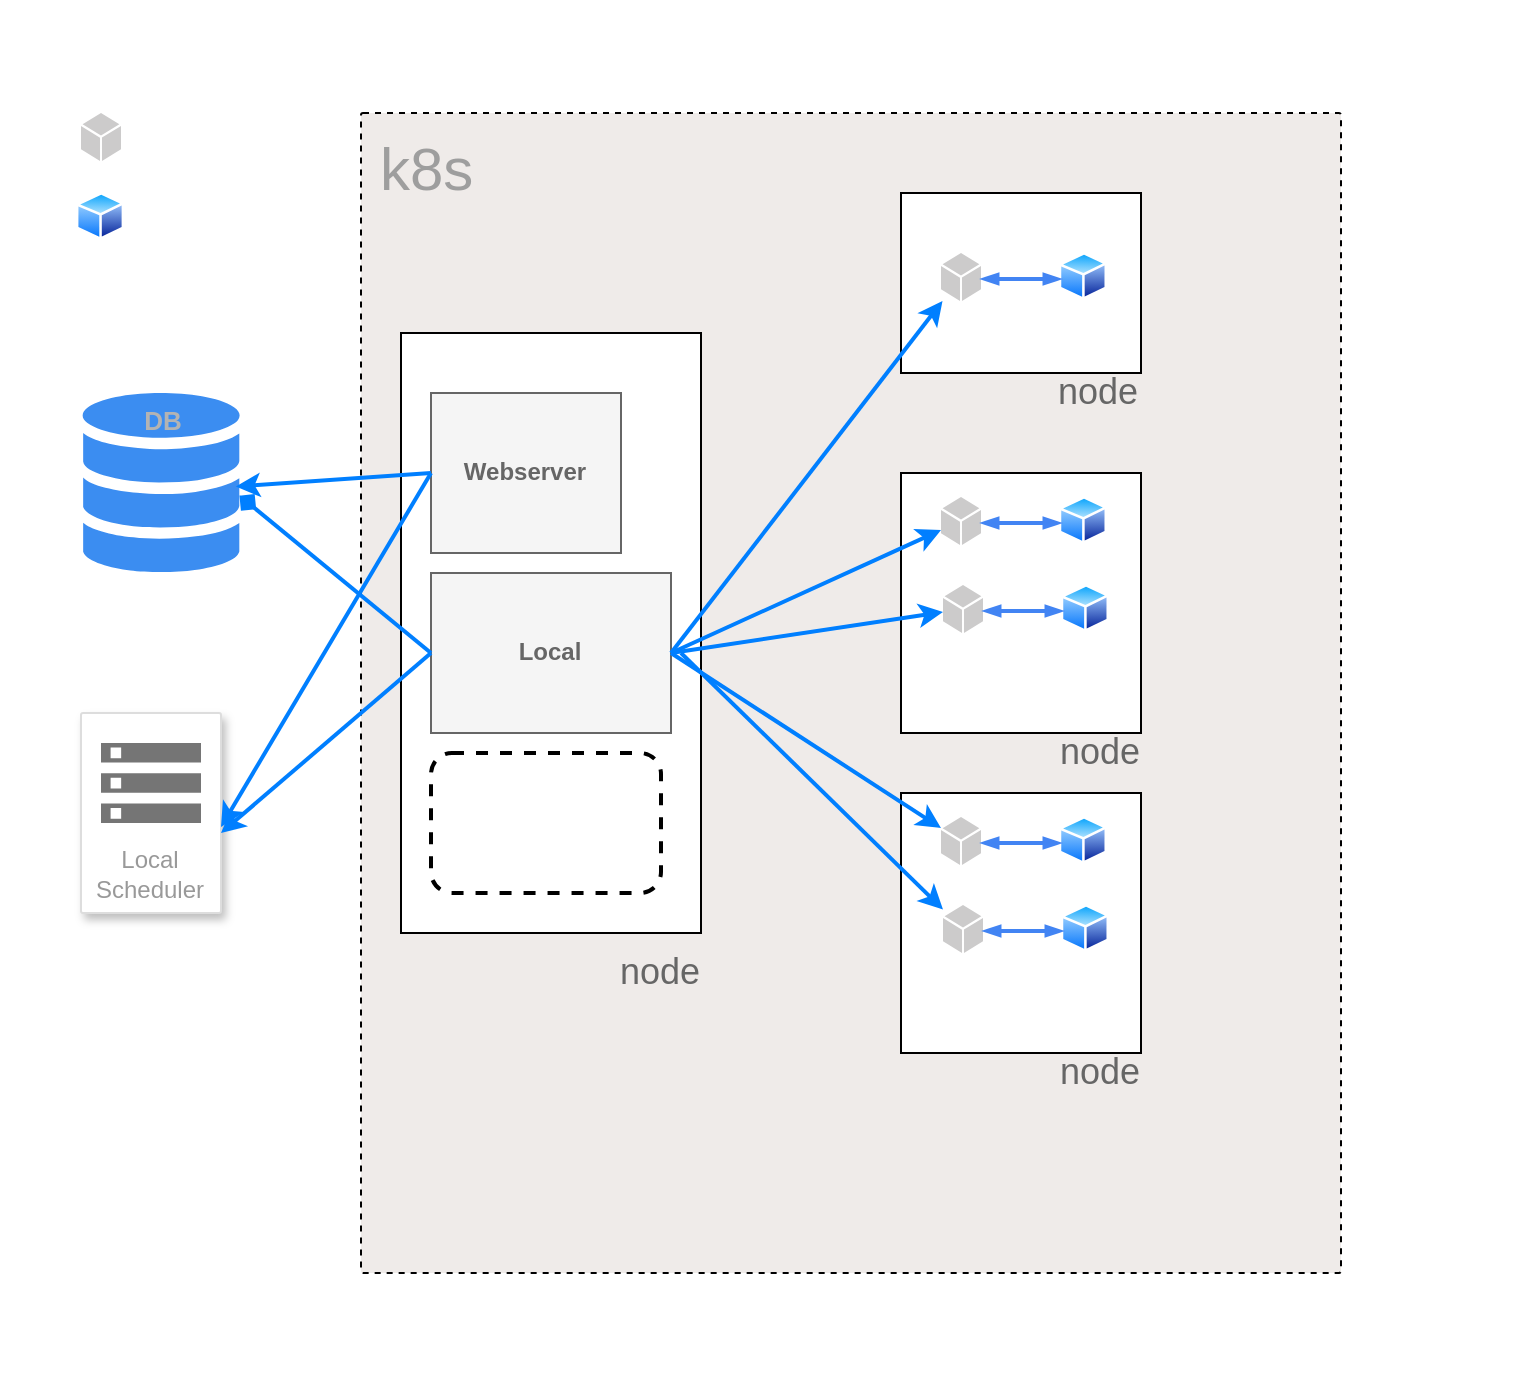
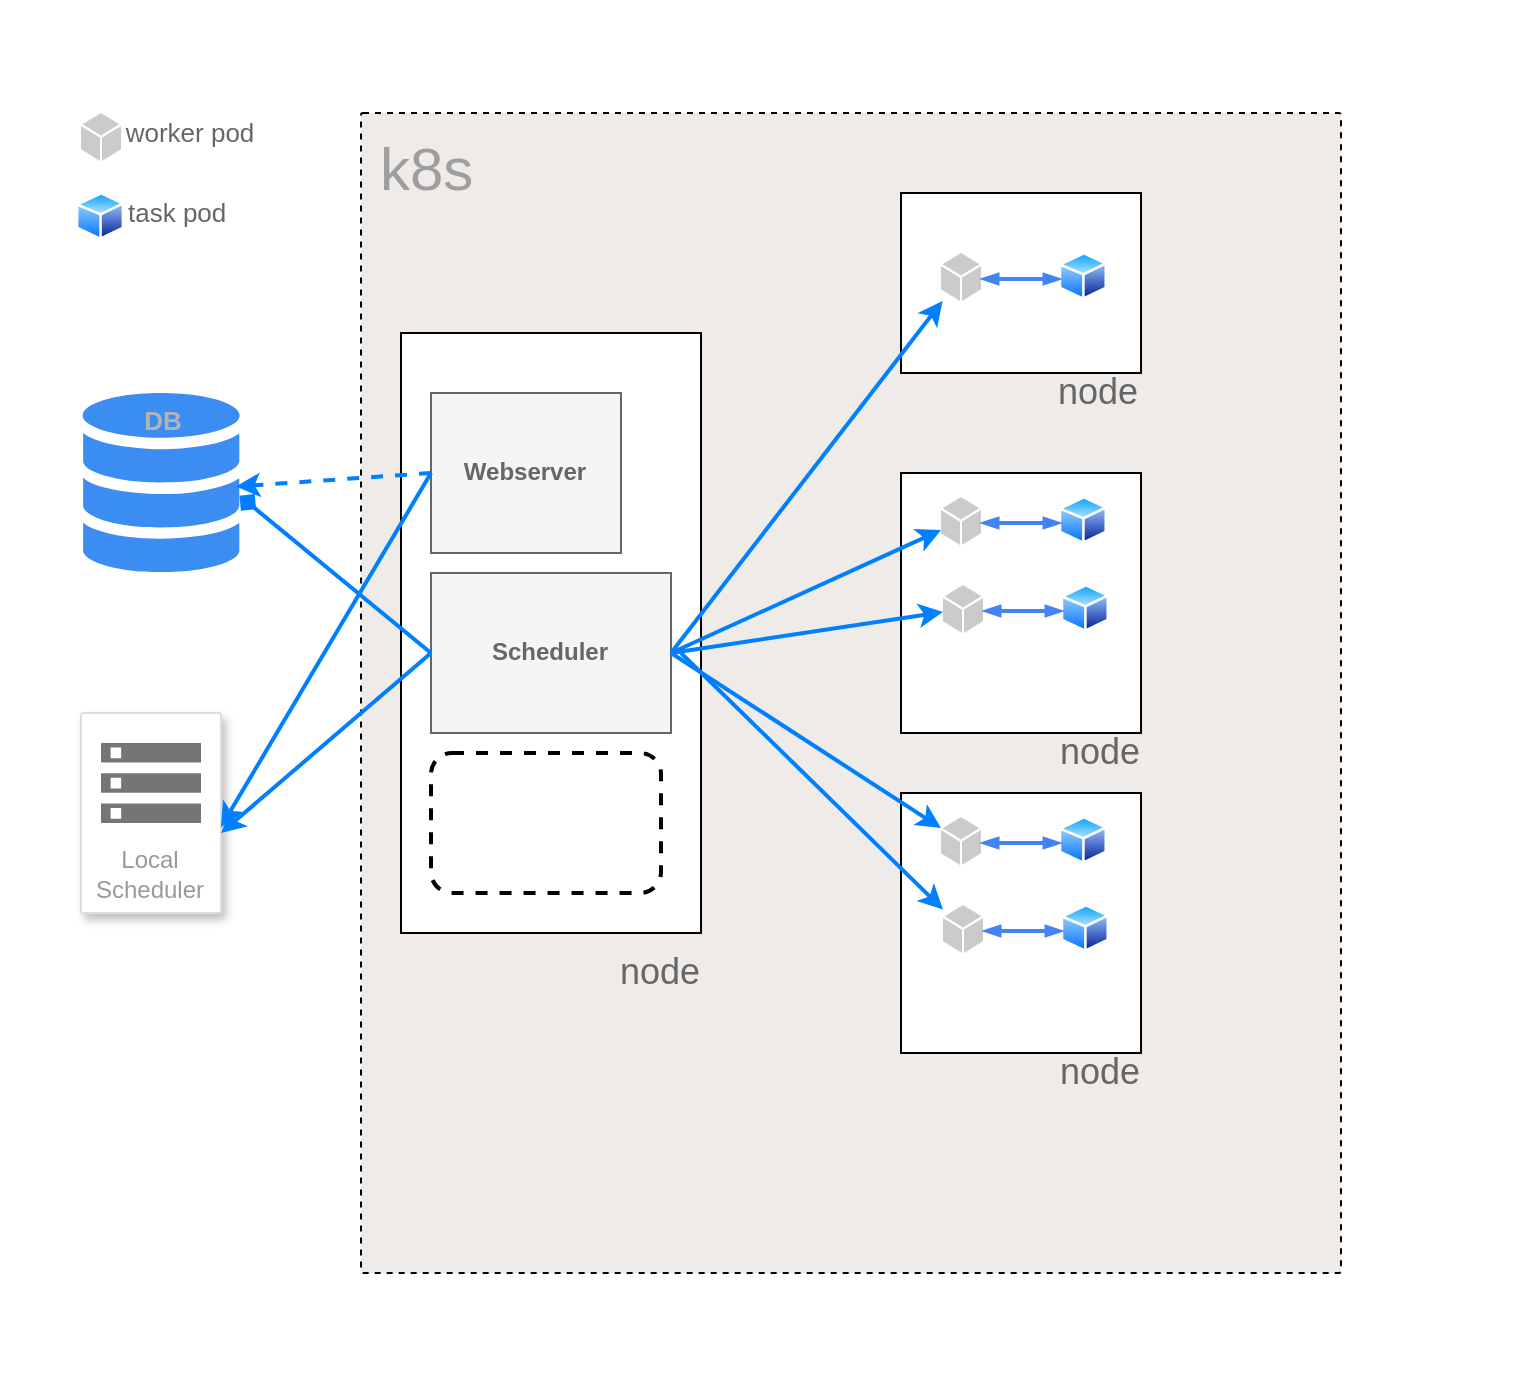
none -> (191, 133)
none -> (196, 213)
(413, 474) -> (413, 474)
(551, 653) -> (551, 653)
